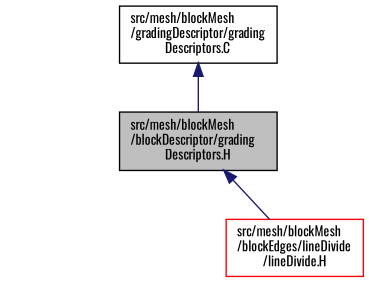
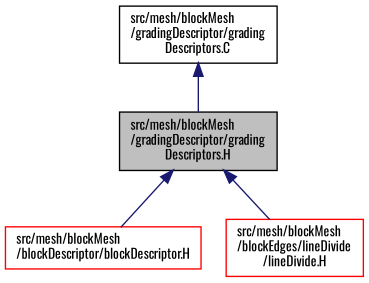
(198, 141) -> (198, 141)
none -> (103, 248)
